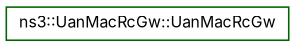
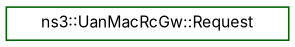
(148, 24) -> (148, 24)
